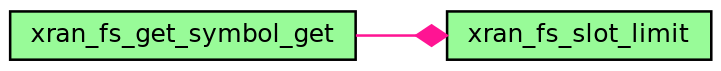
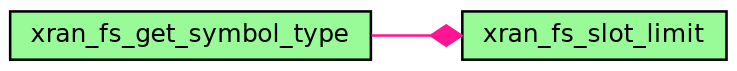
(183, 36) -> (191, 36)
